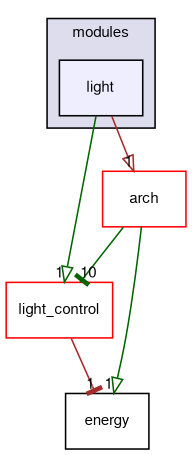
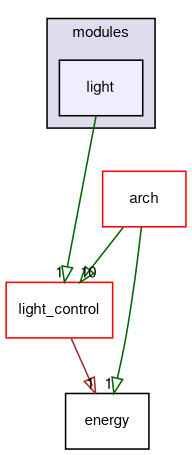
(120, 137) -> none
(104, 252) -> (104, 252)
(82, 362) -> (82, 362)
